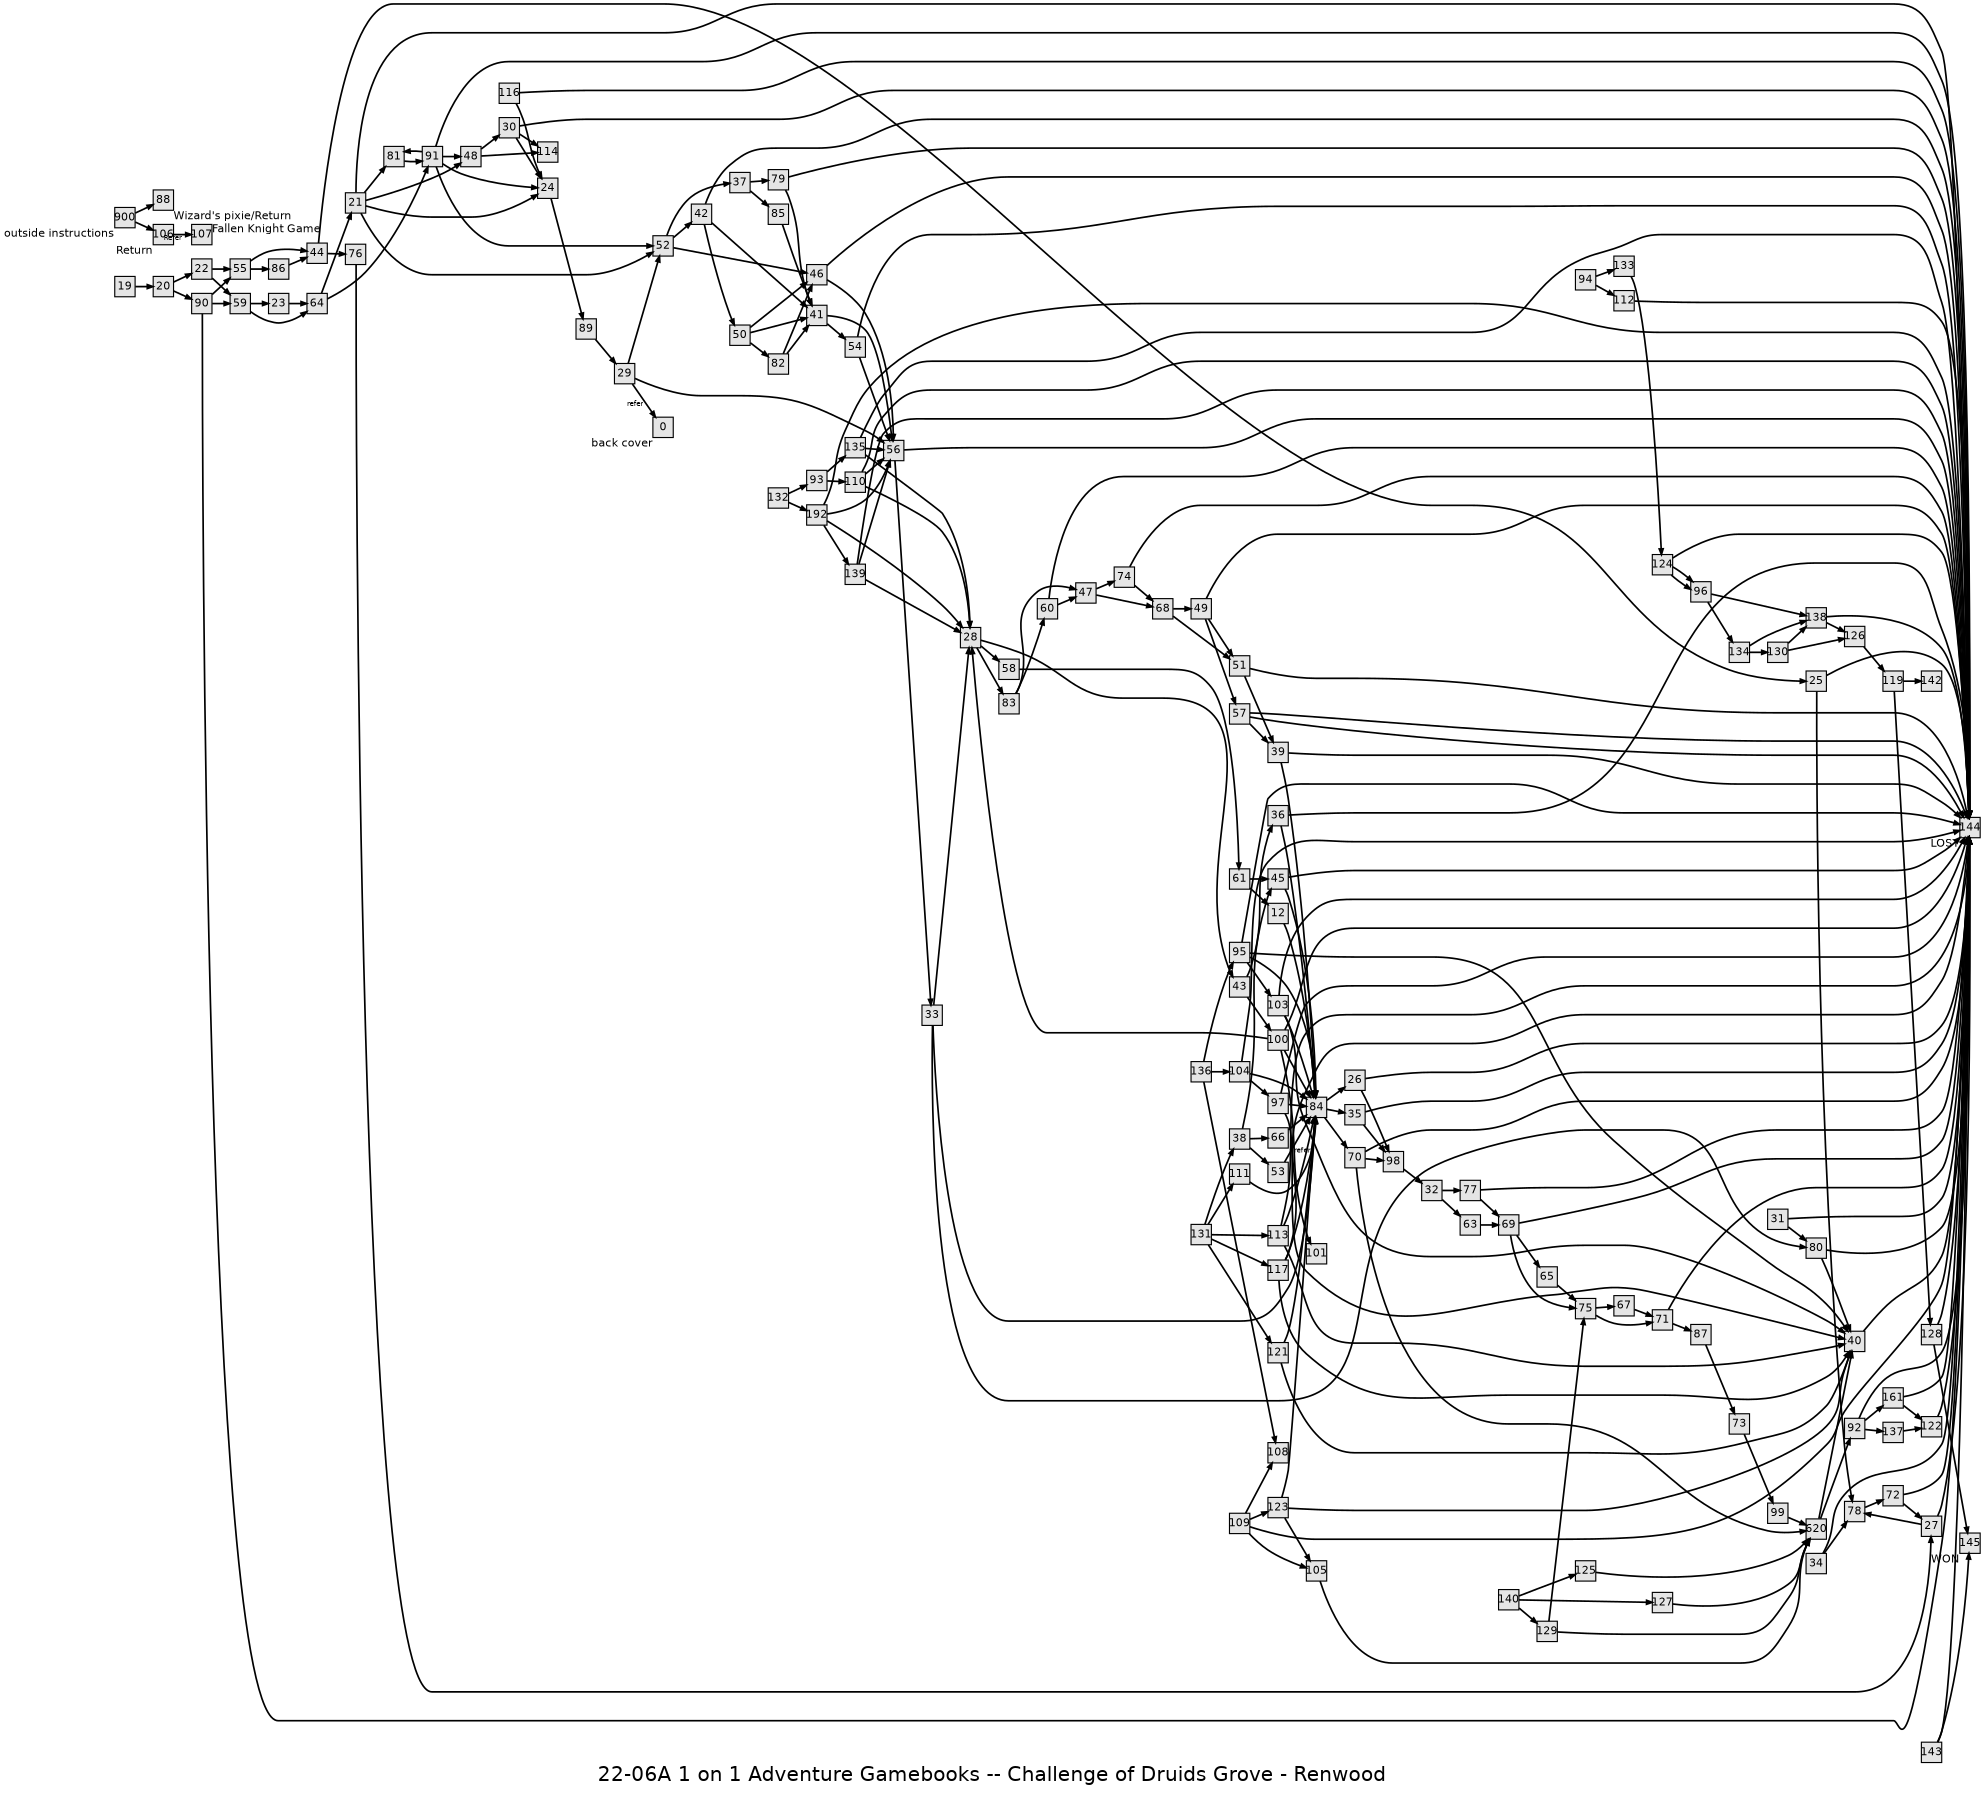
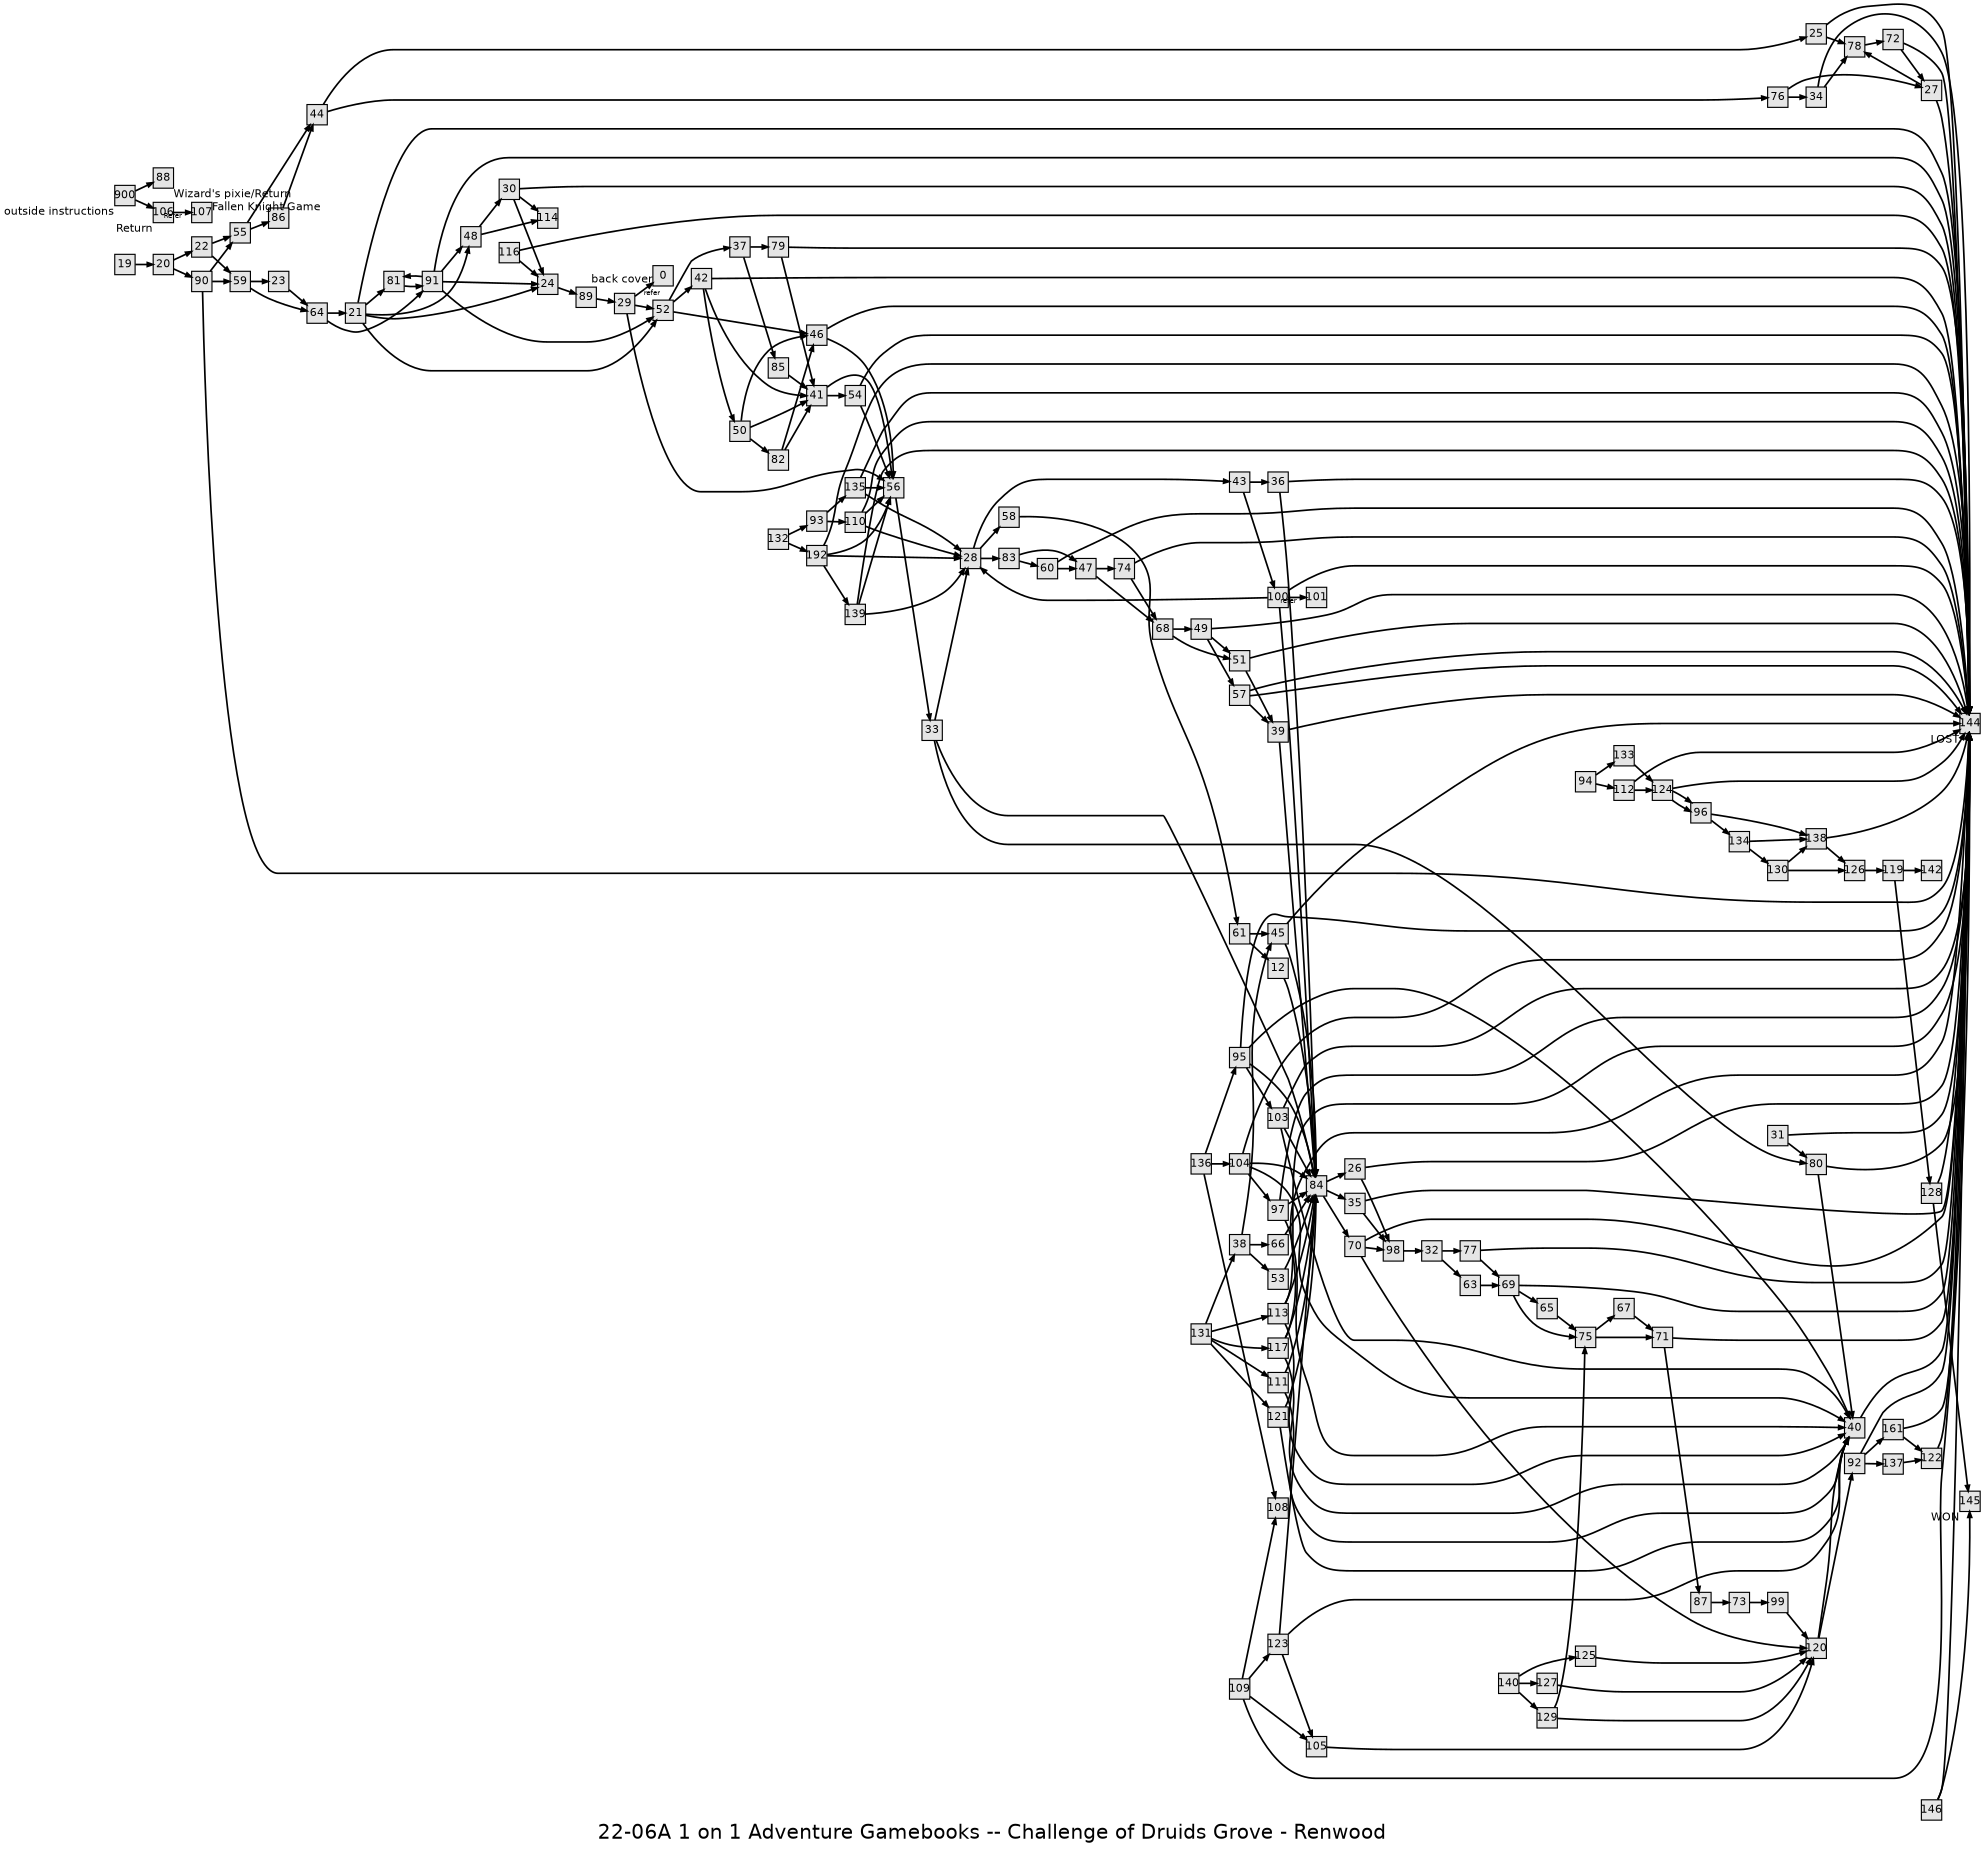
none -> (1794, 97)
(1607, 419) -> none
none -> (1640, 790)
none -> (1479, 1398)
(1816, 1529) -> (1816, 1648)
none -> (1528, 1542)
(1932, 1752) -> (1932, 1810)
